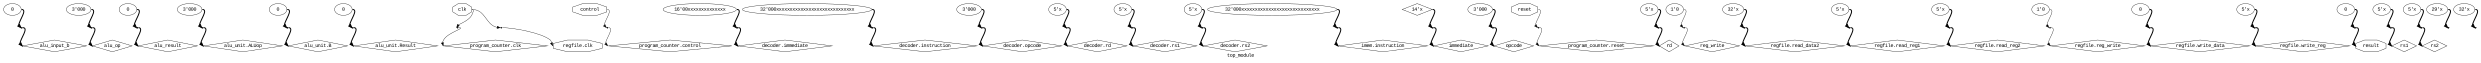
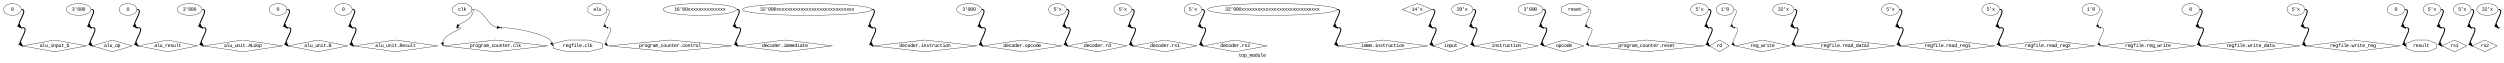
(590, 9) -> (597, 9)
(1461, 46) -> (1451, 46)
none -> (1506, 46)
